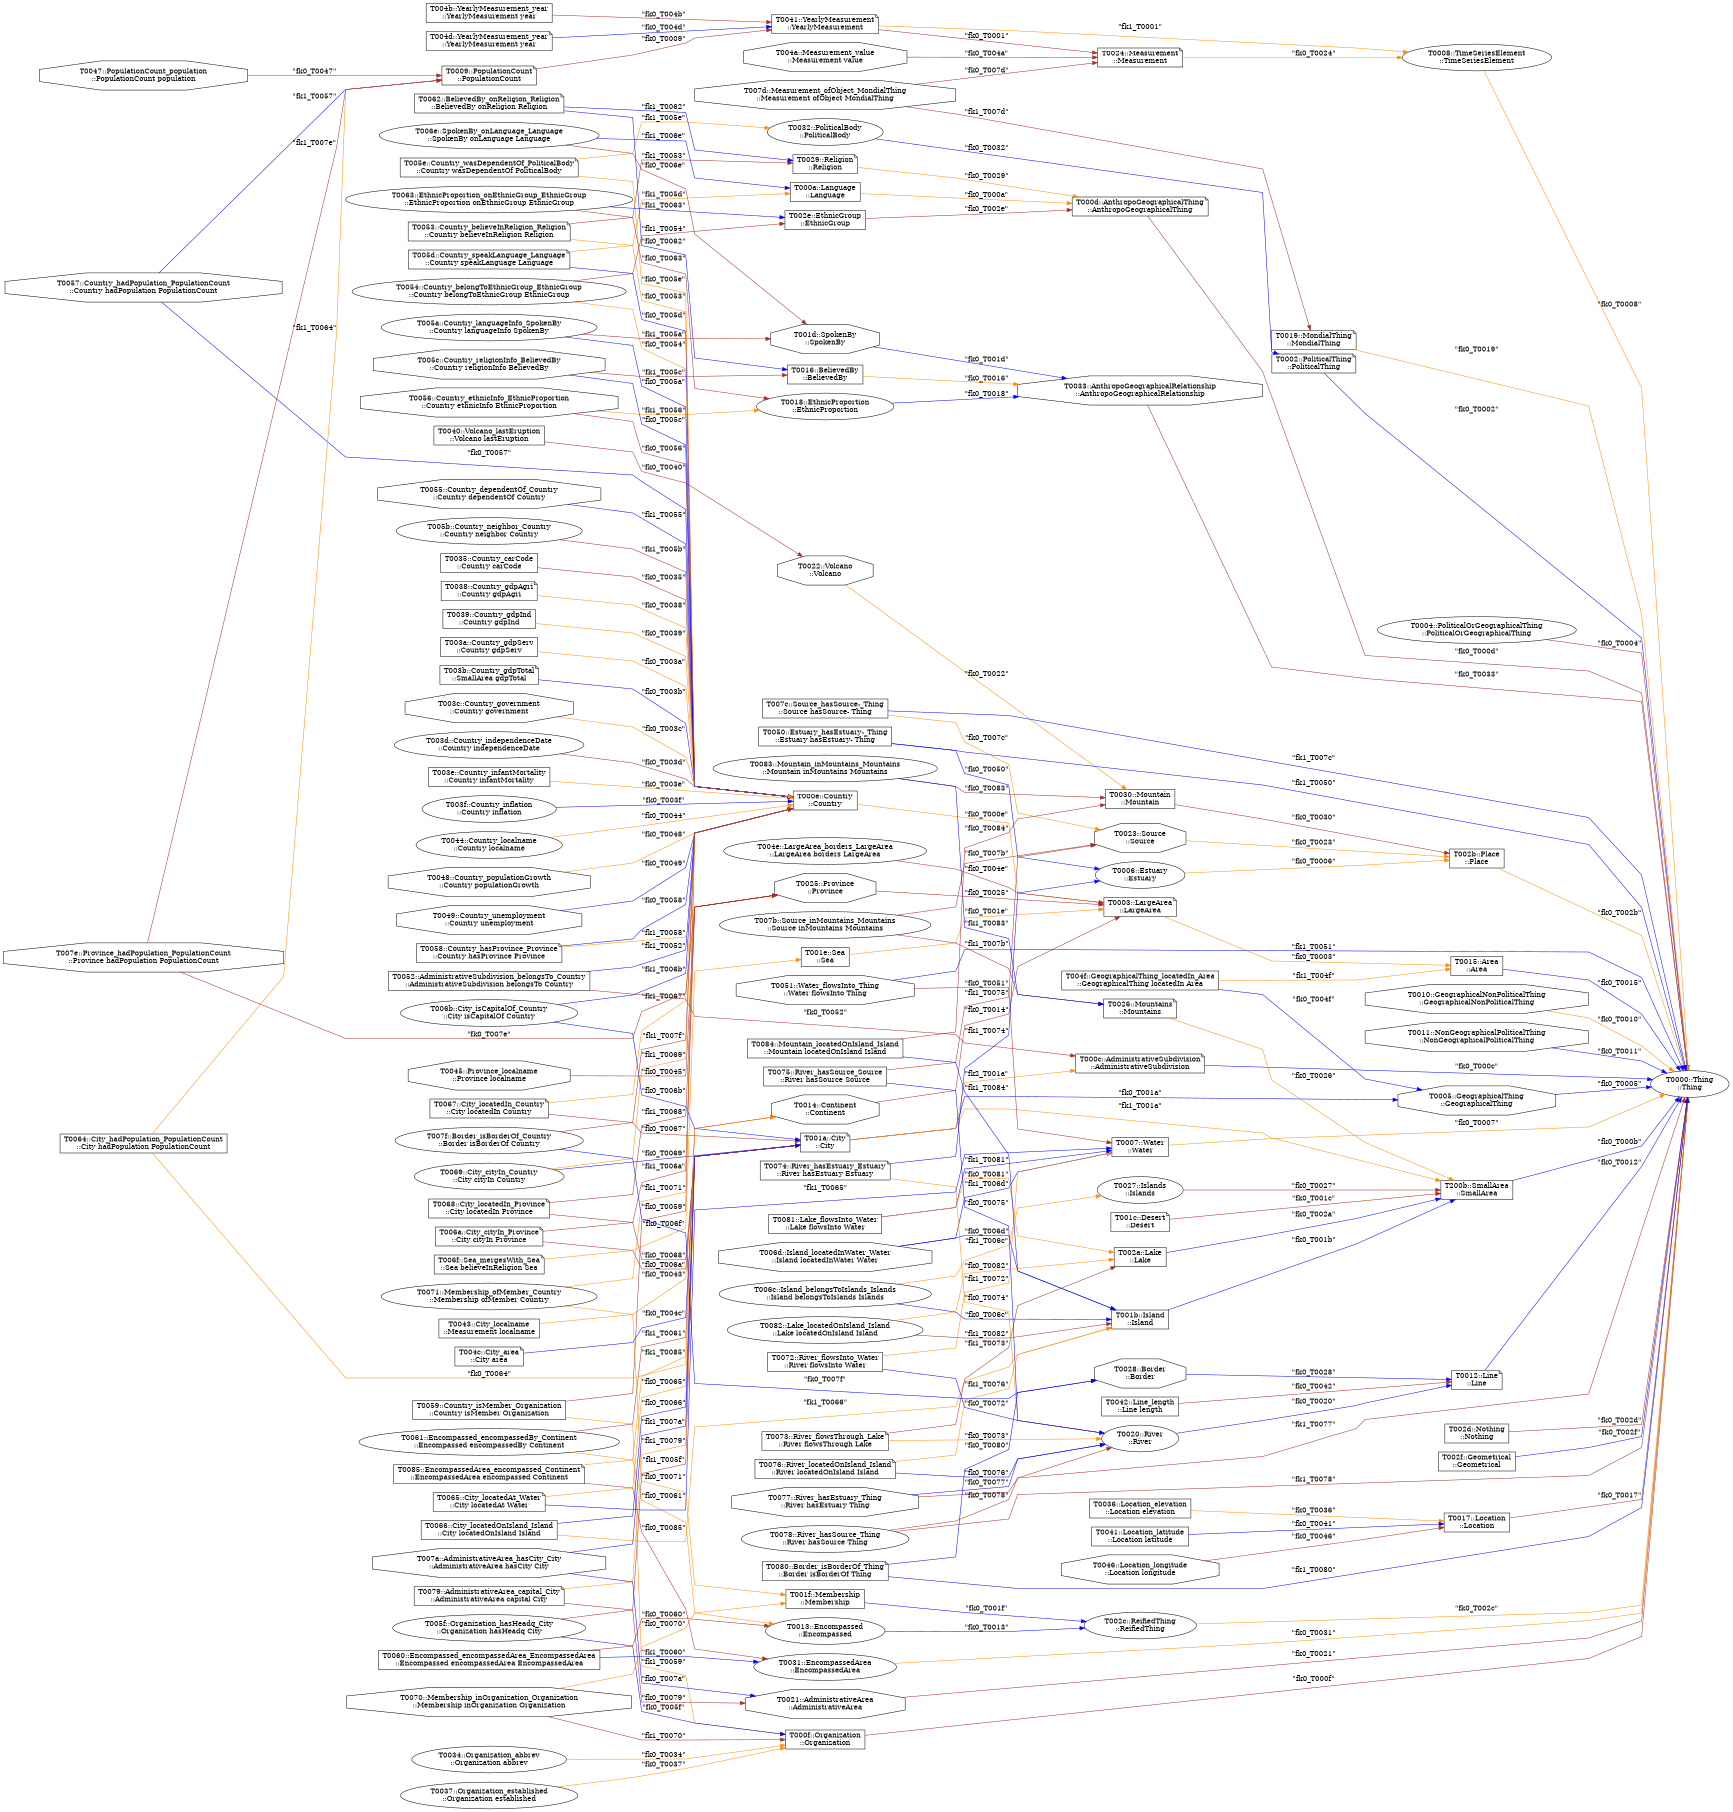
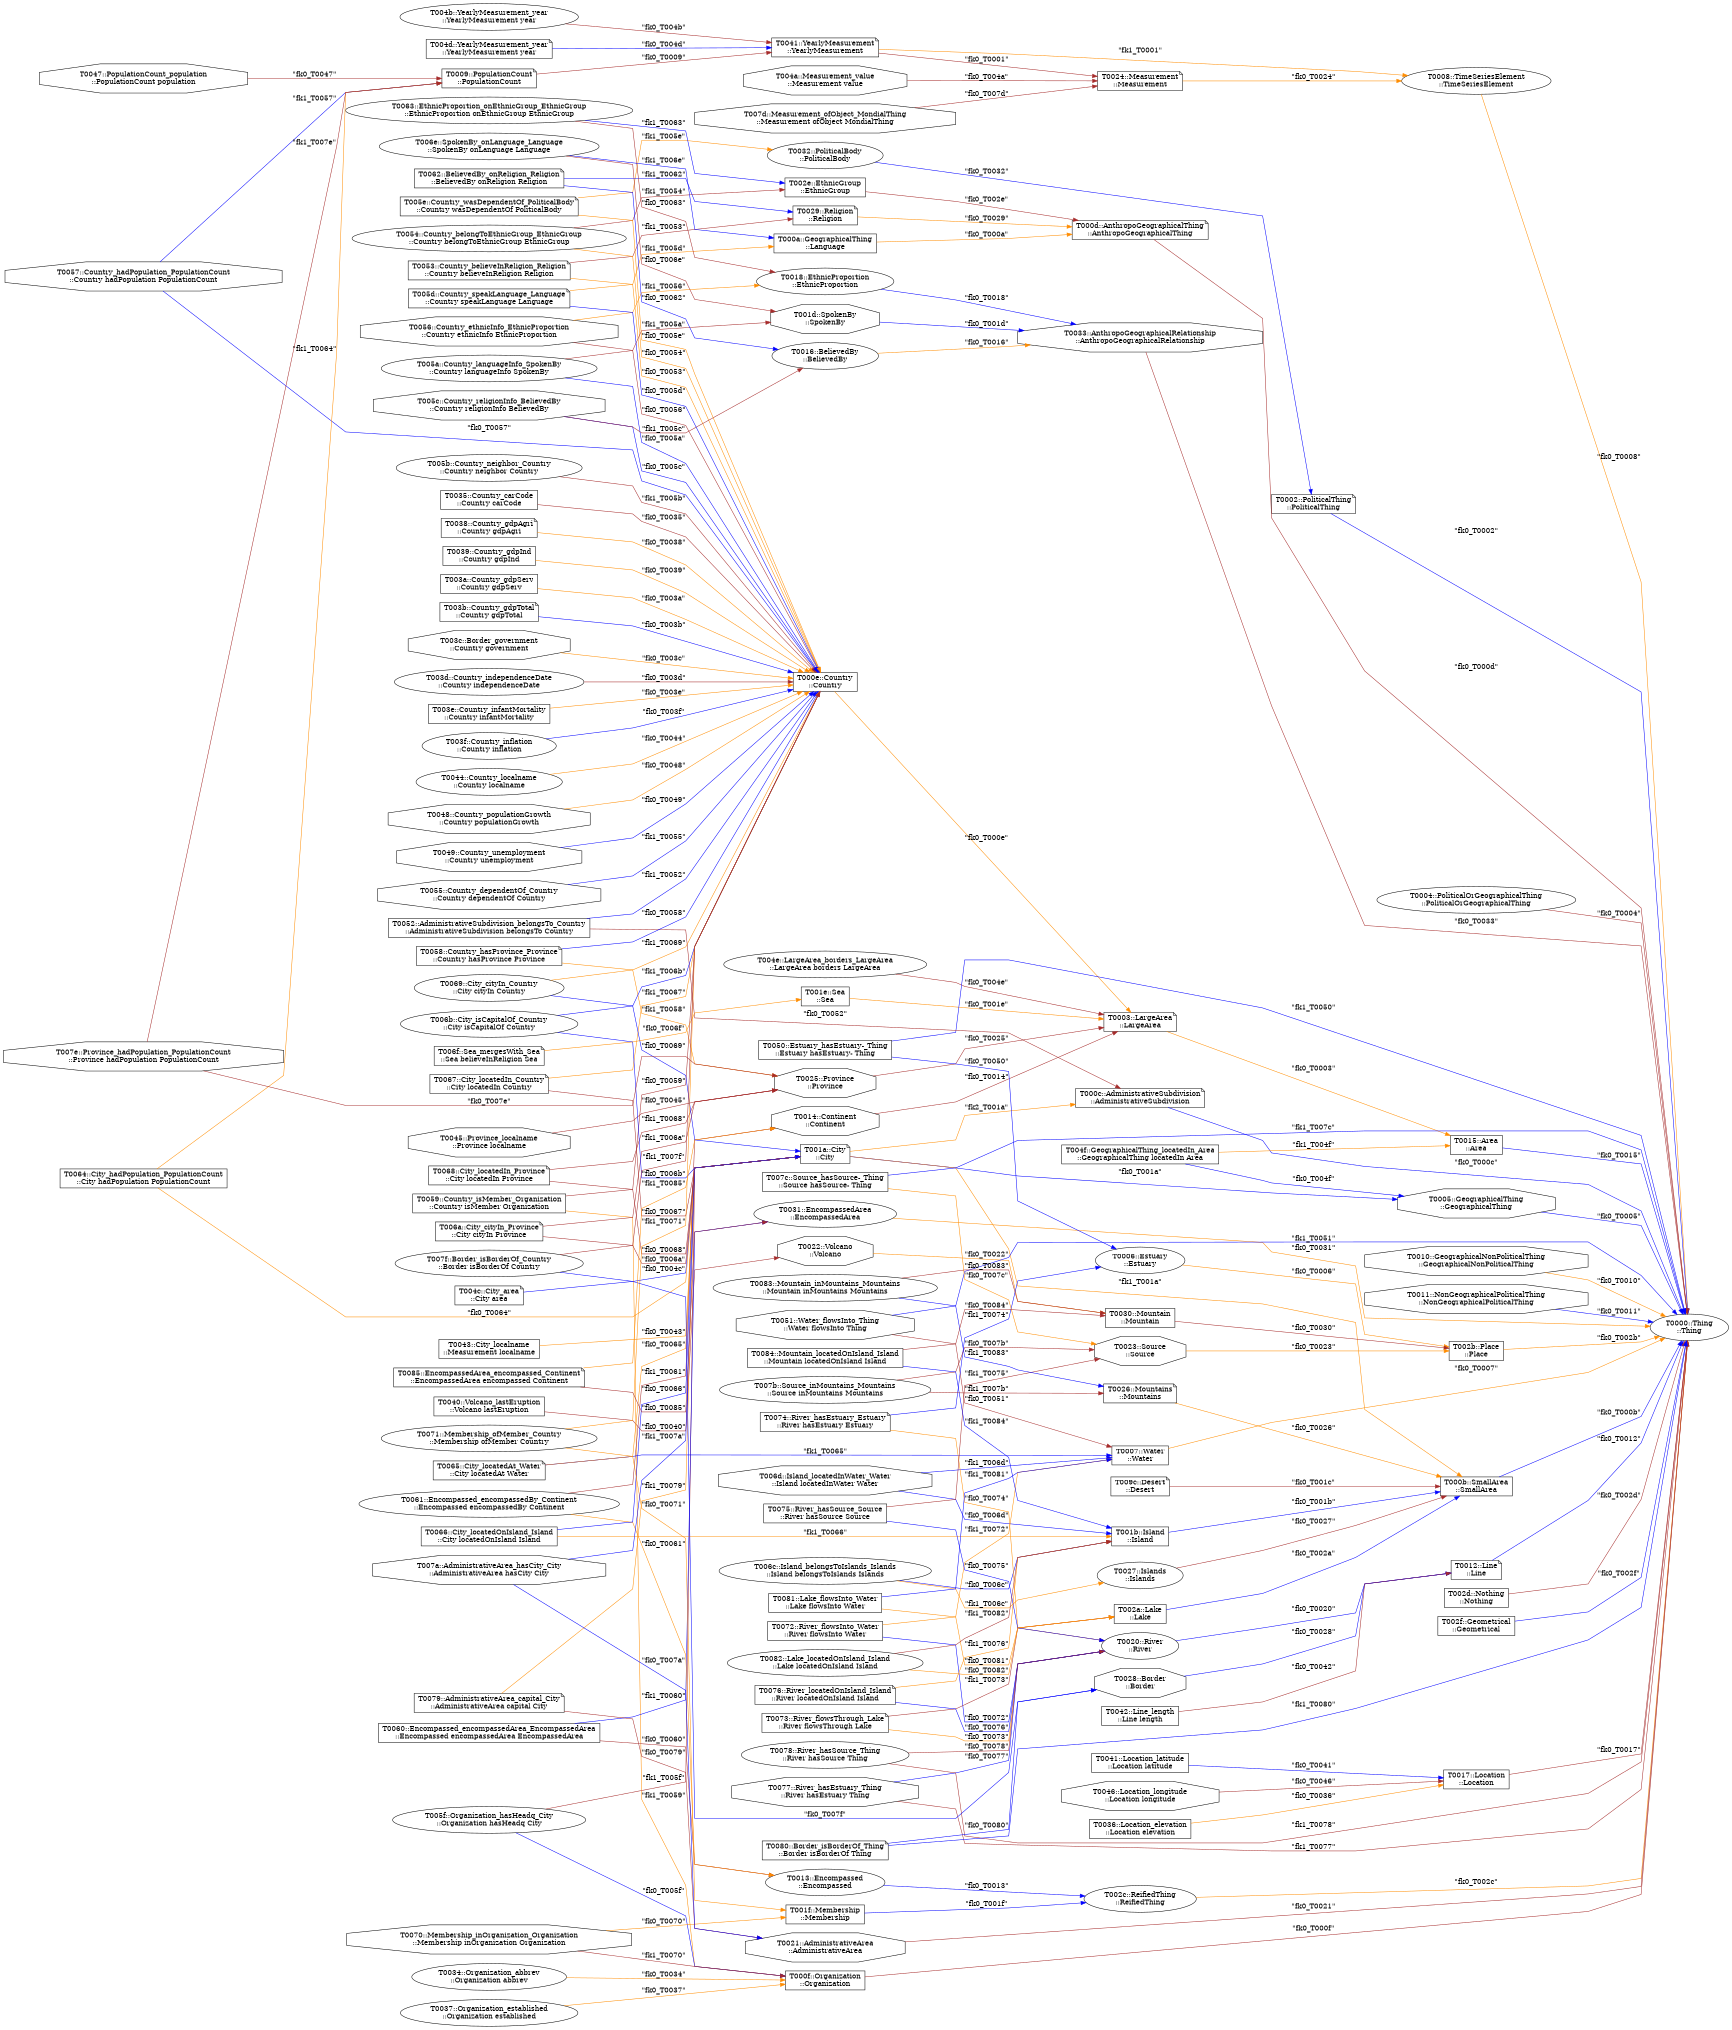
(489, 13) -> (489, 17)
(825, 192) -> (825, 243)
(1314, 340) -> none
(825, 374) -> (825, 356)
(489, 675) -> (489, 612)
(489, 708) -> (489, 645)
(1477, 1190) -> (1476, 1486)
(1140, 1222) -> (1140, 1486)
